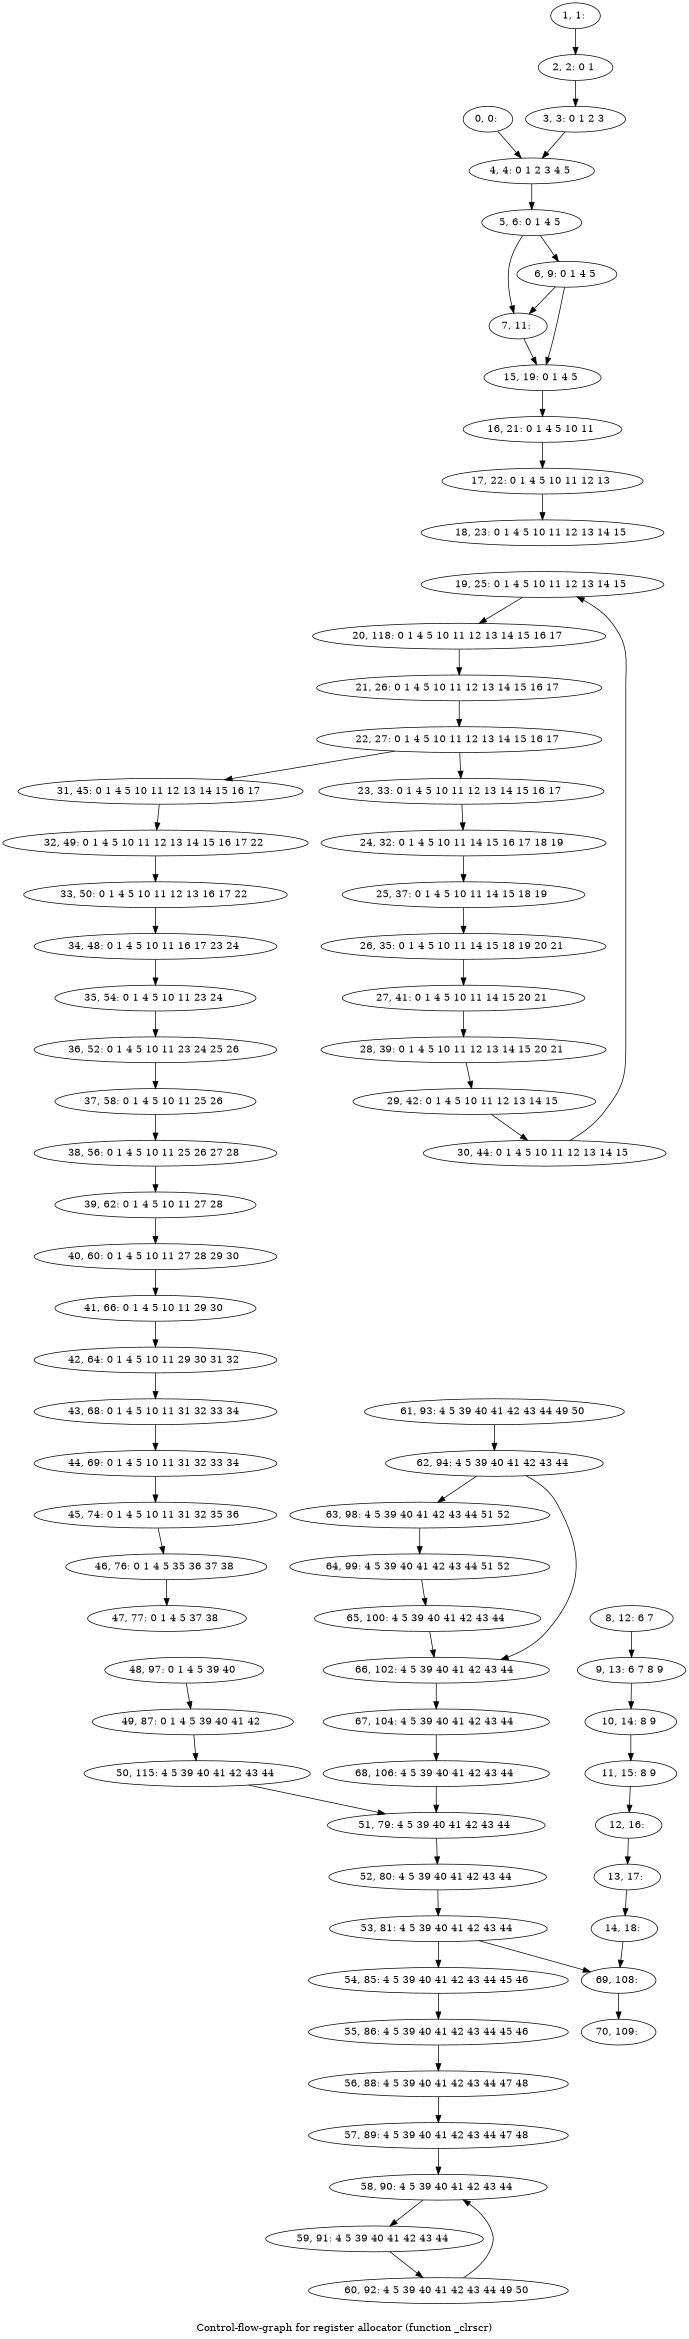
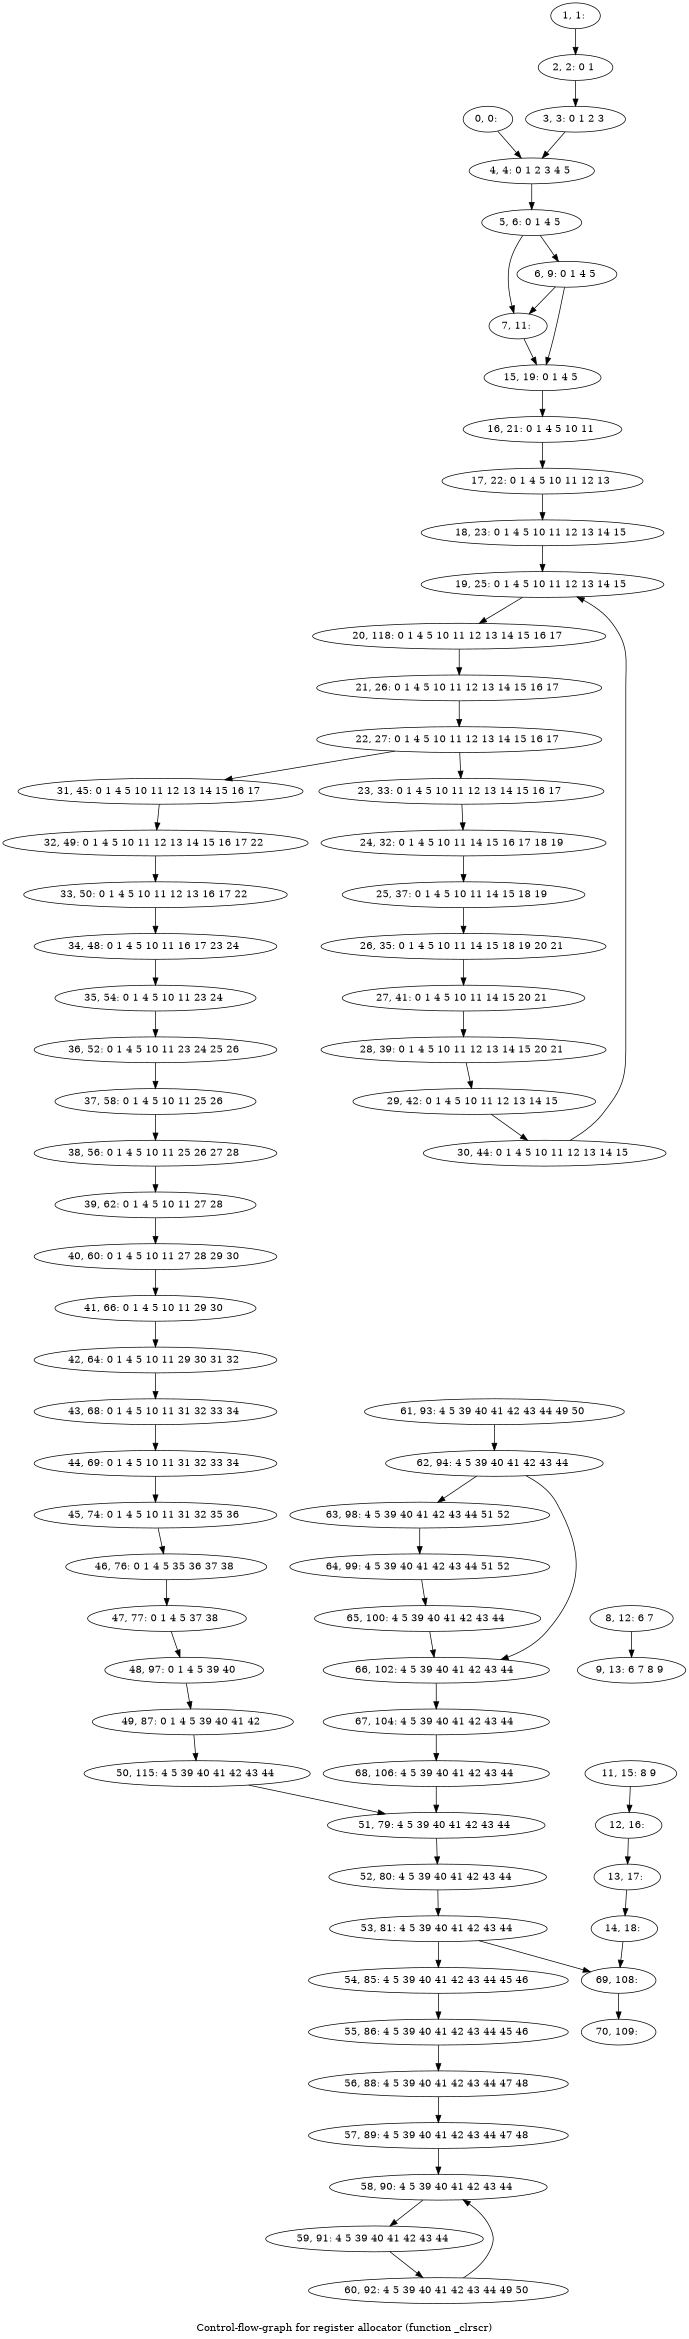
none -> (543, 555)
none -> (174, 1641)
(631, 1722) -> none
